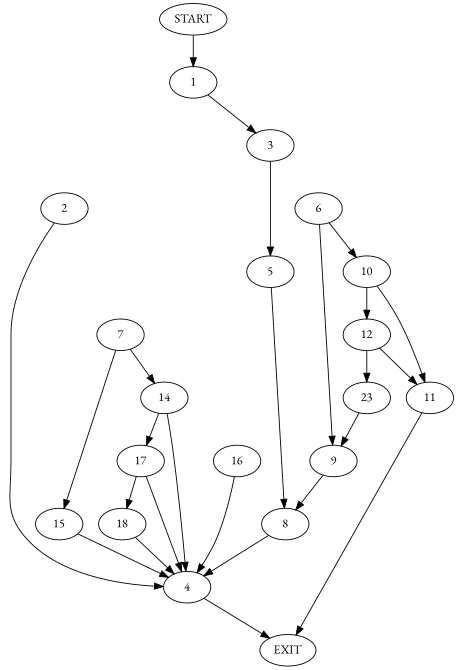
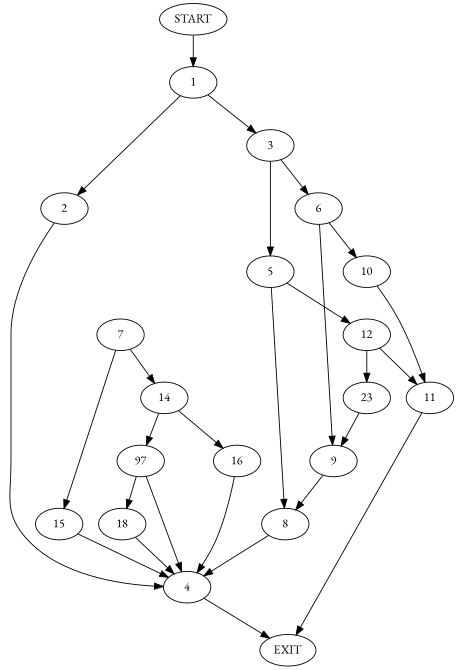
none -> (132, 142)
none -> (292, 174)
(367, 299) -> (315, 301)
(141, 461) -> (141, 461)
(178, 488) -> (198, 427)
